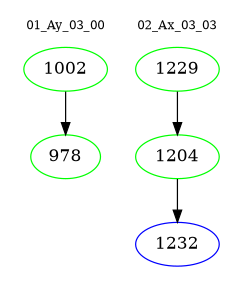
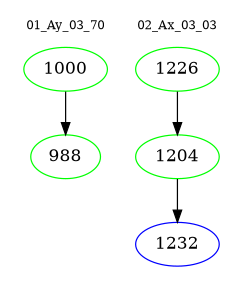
(66, 26) -> (66, 26)
(66, 69) -> (66, 69)
(177, 69) -> (177, 69)
(66, 157) -> (66, 157)
